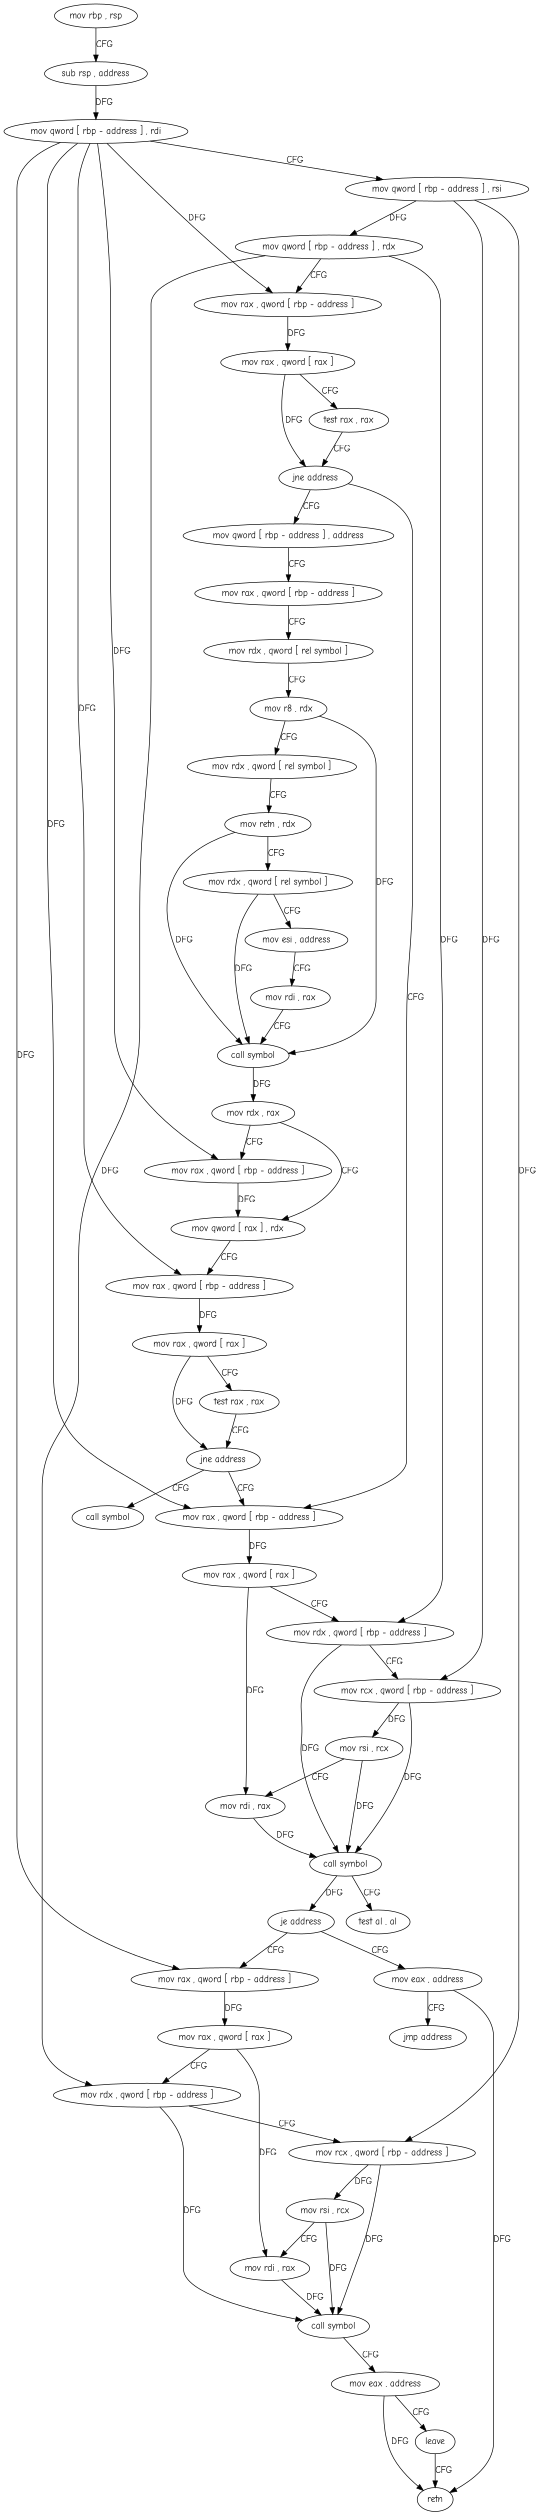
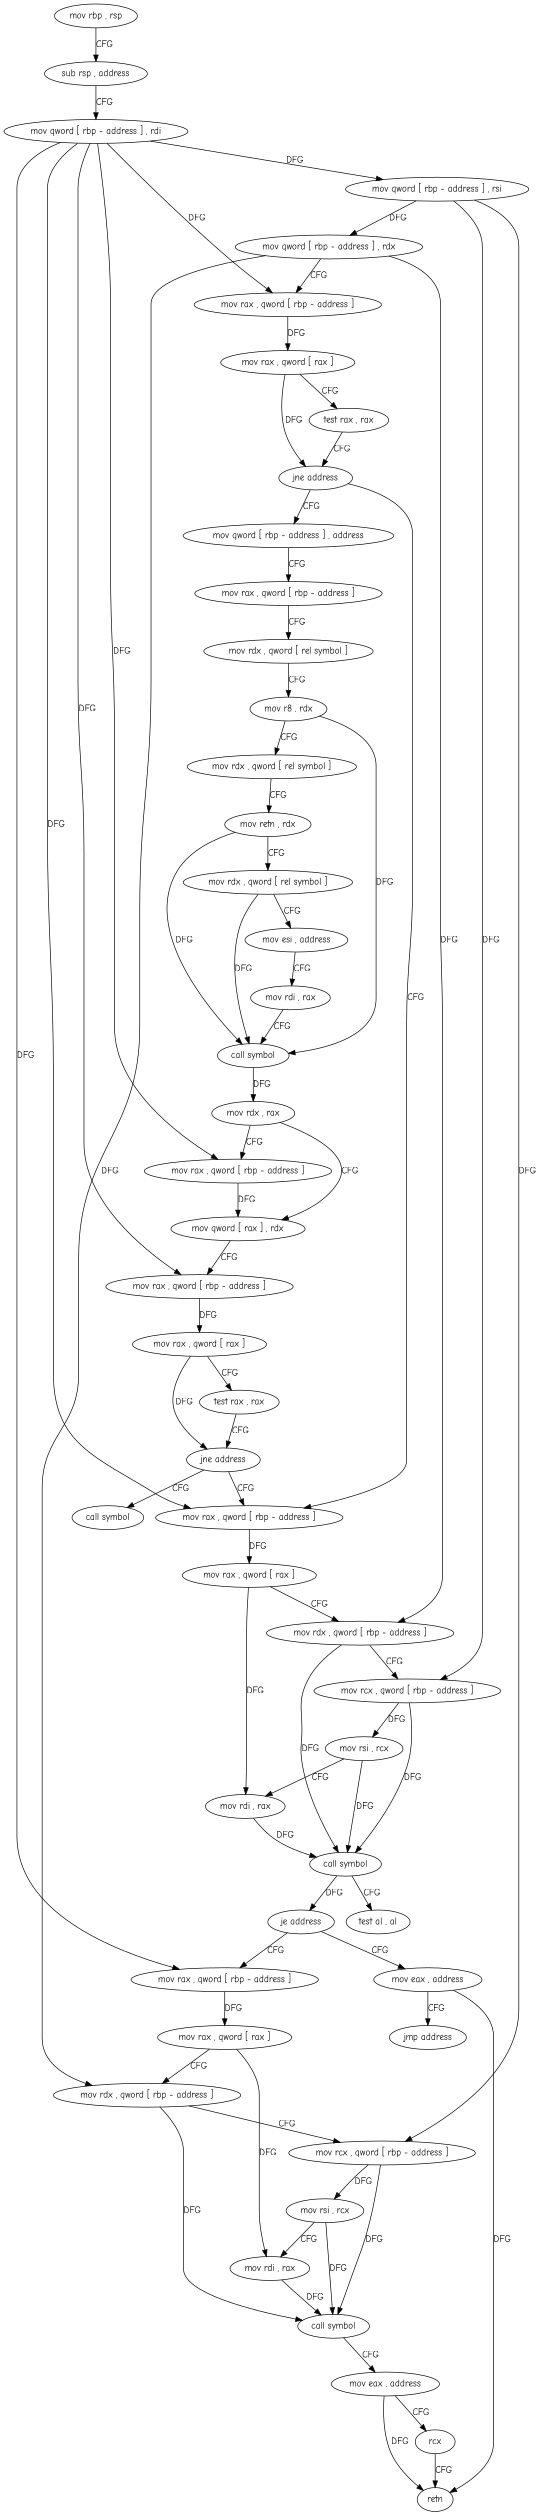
(105, 103) -> (105, 103)
(295, 160) -> (295, 160)
(435, 2442) -> (435, 2442)
